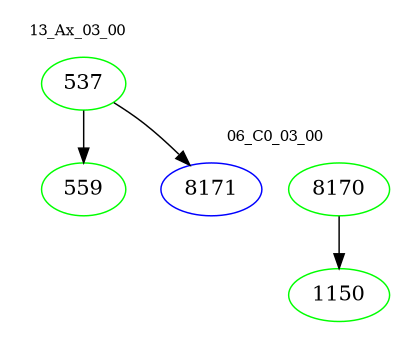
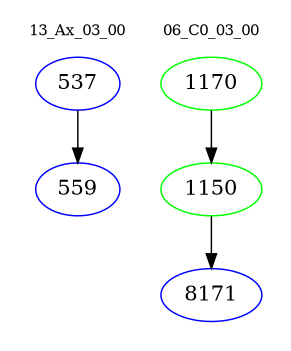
(84, 84) -> (78, 84)
(159, 136) -> (211, 235)
(84, 189) -> (78, 189)
(339, 189) -> (211, 84)
